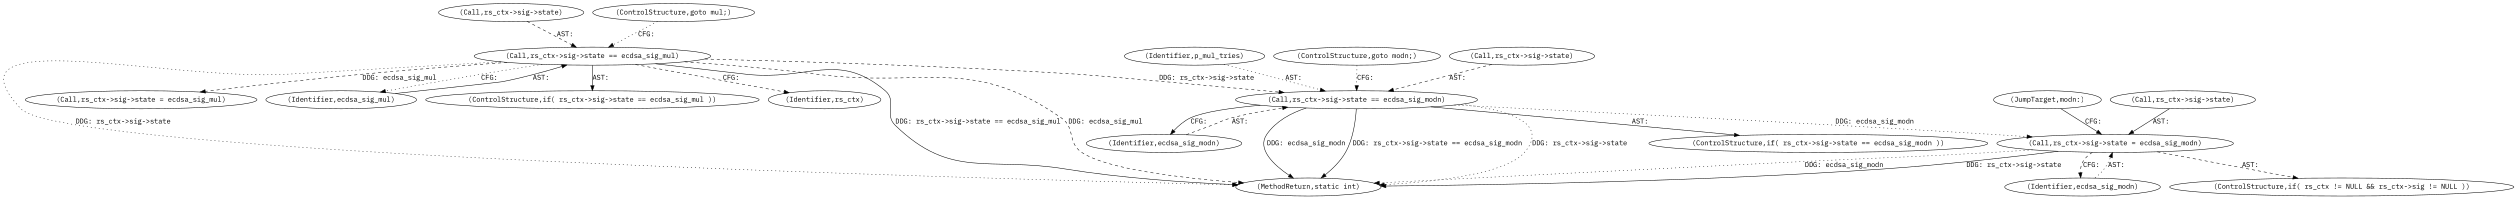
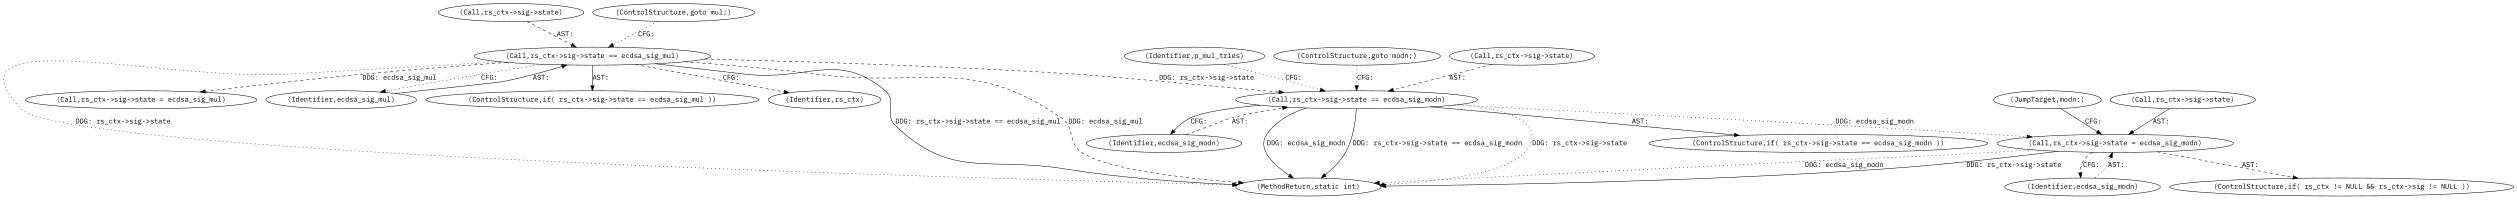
(1296, 78) -> (1296, 78)
